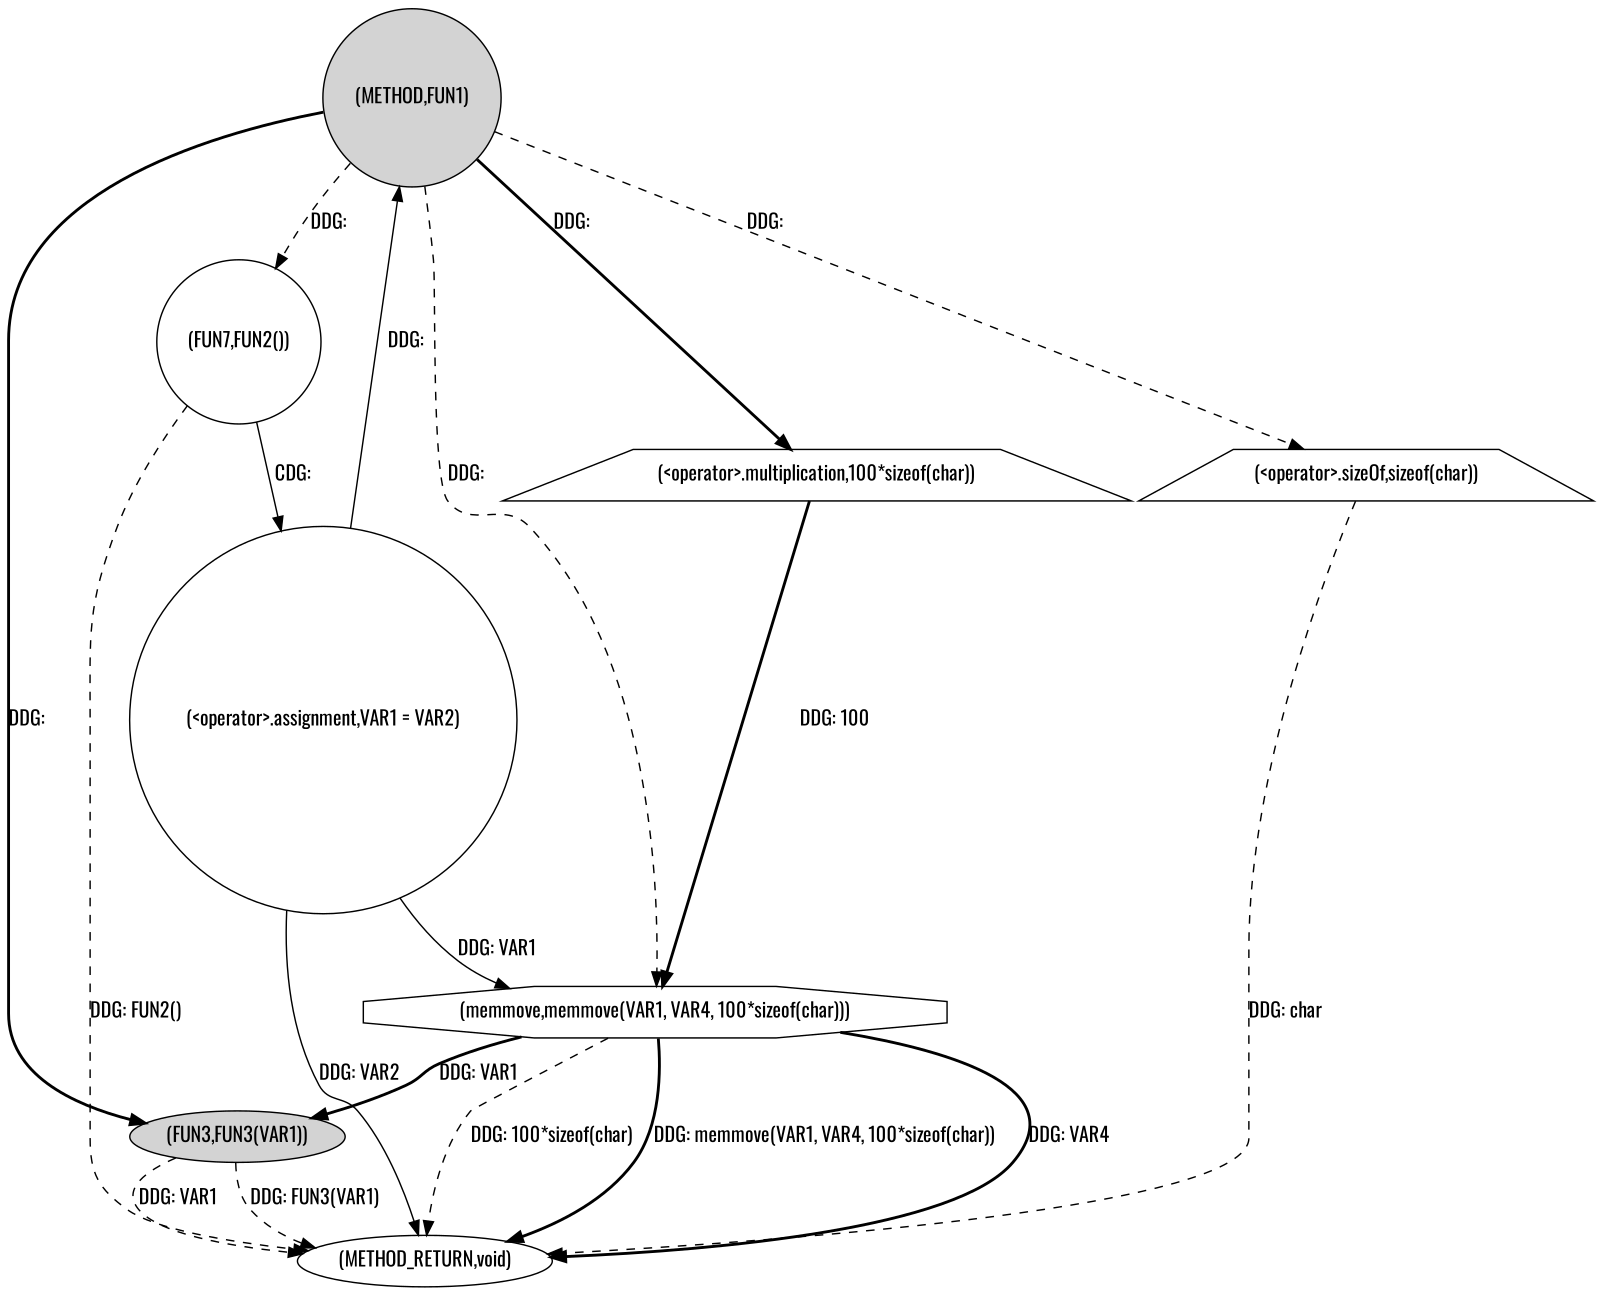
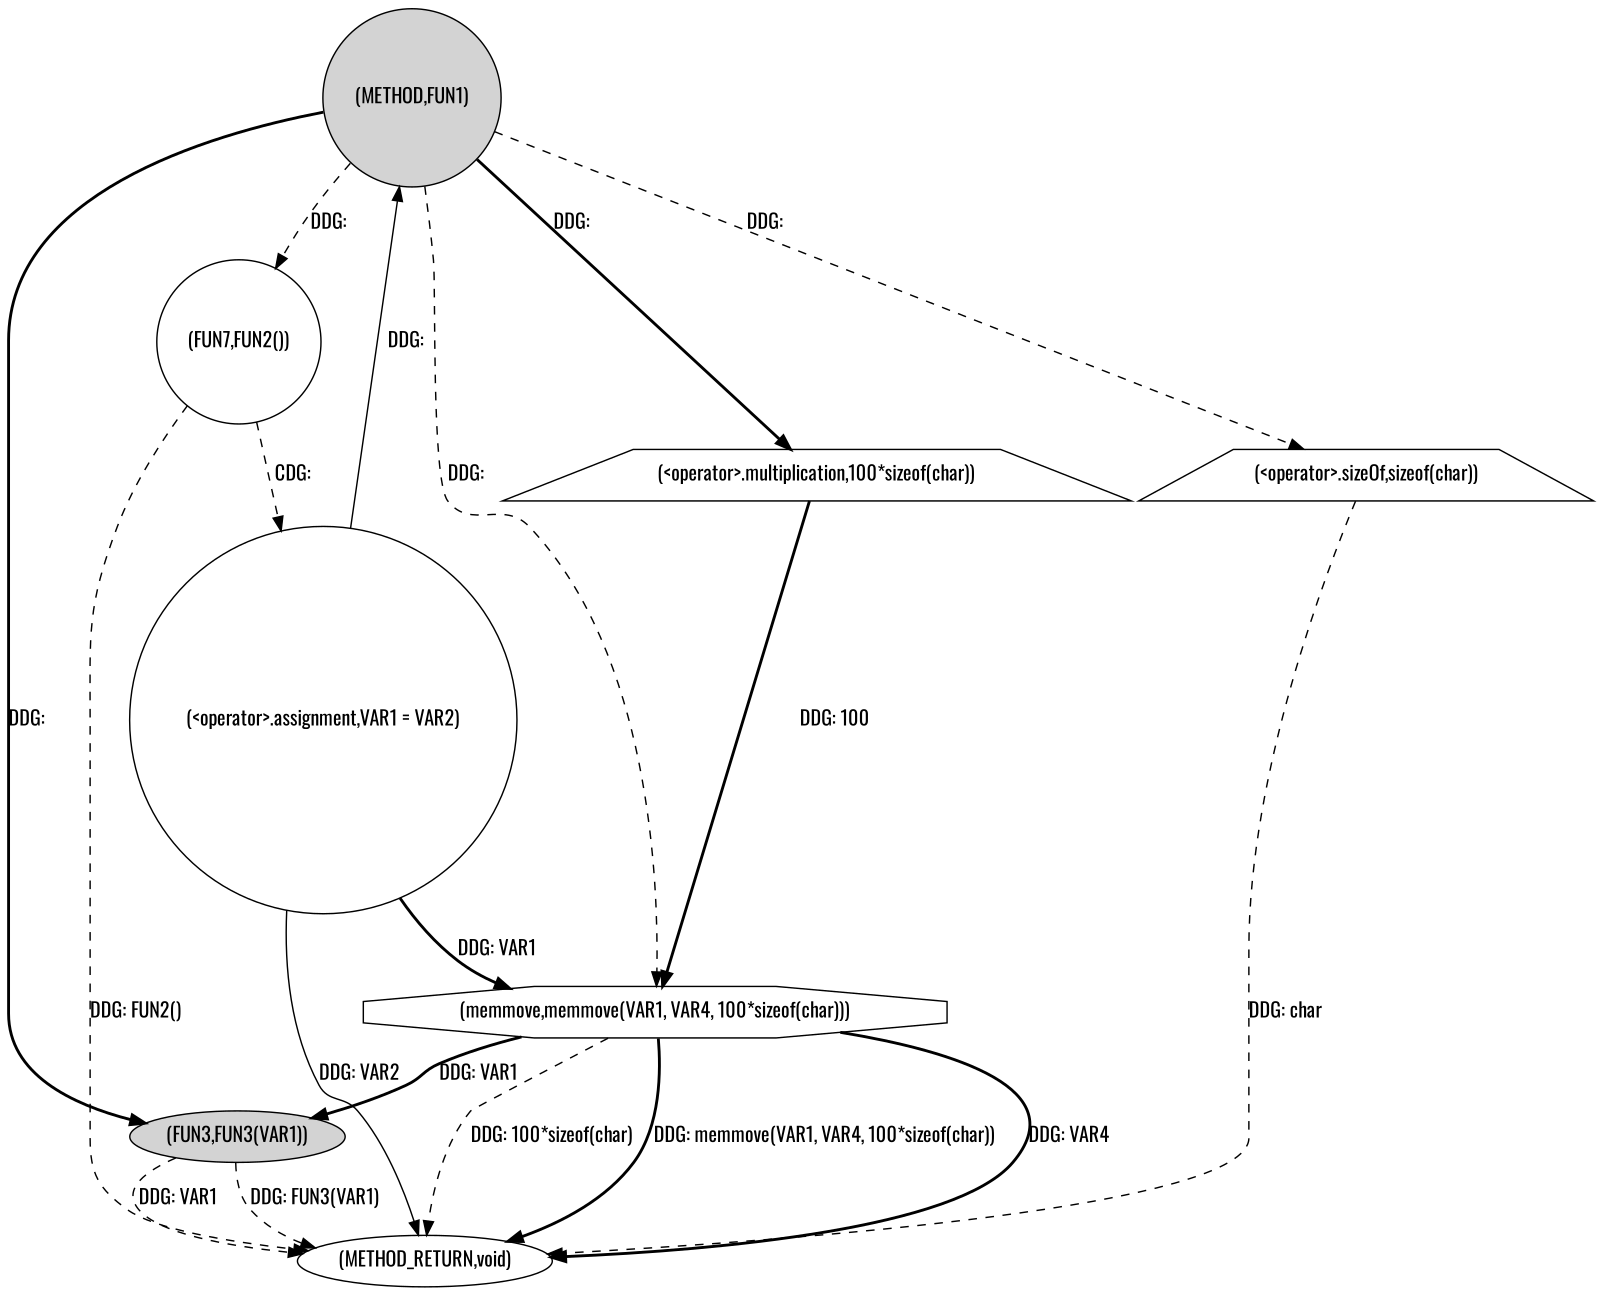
(267, 470) -> (267, 470)
(442, 948) -> (442, 948)
